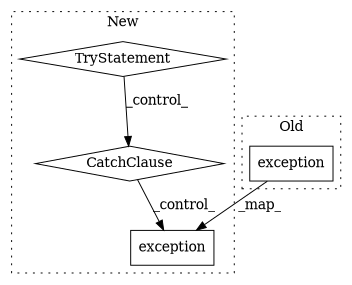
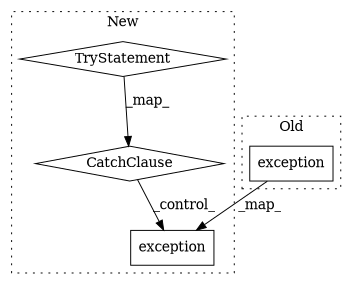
(157, 101) -> (148, 101)
